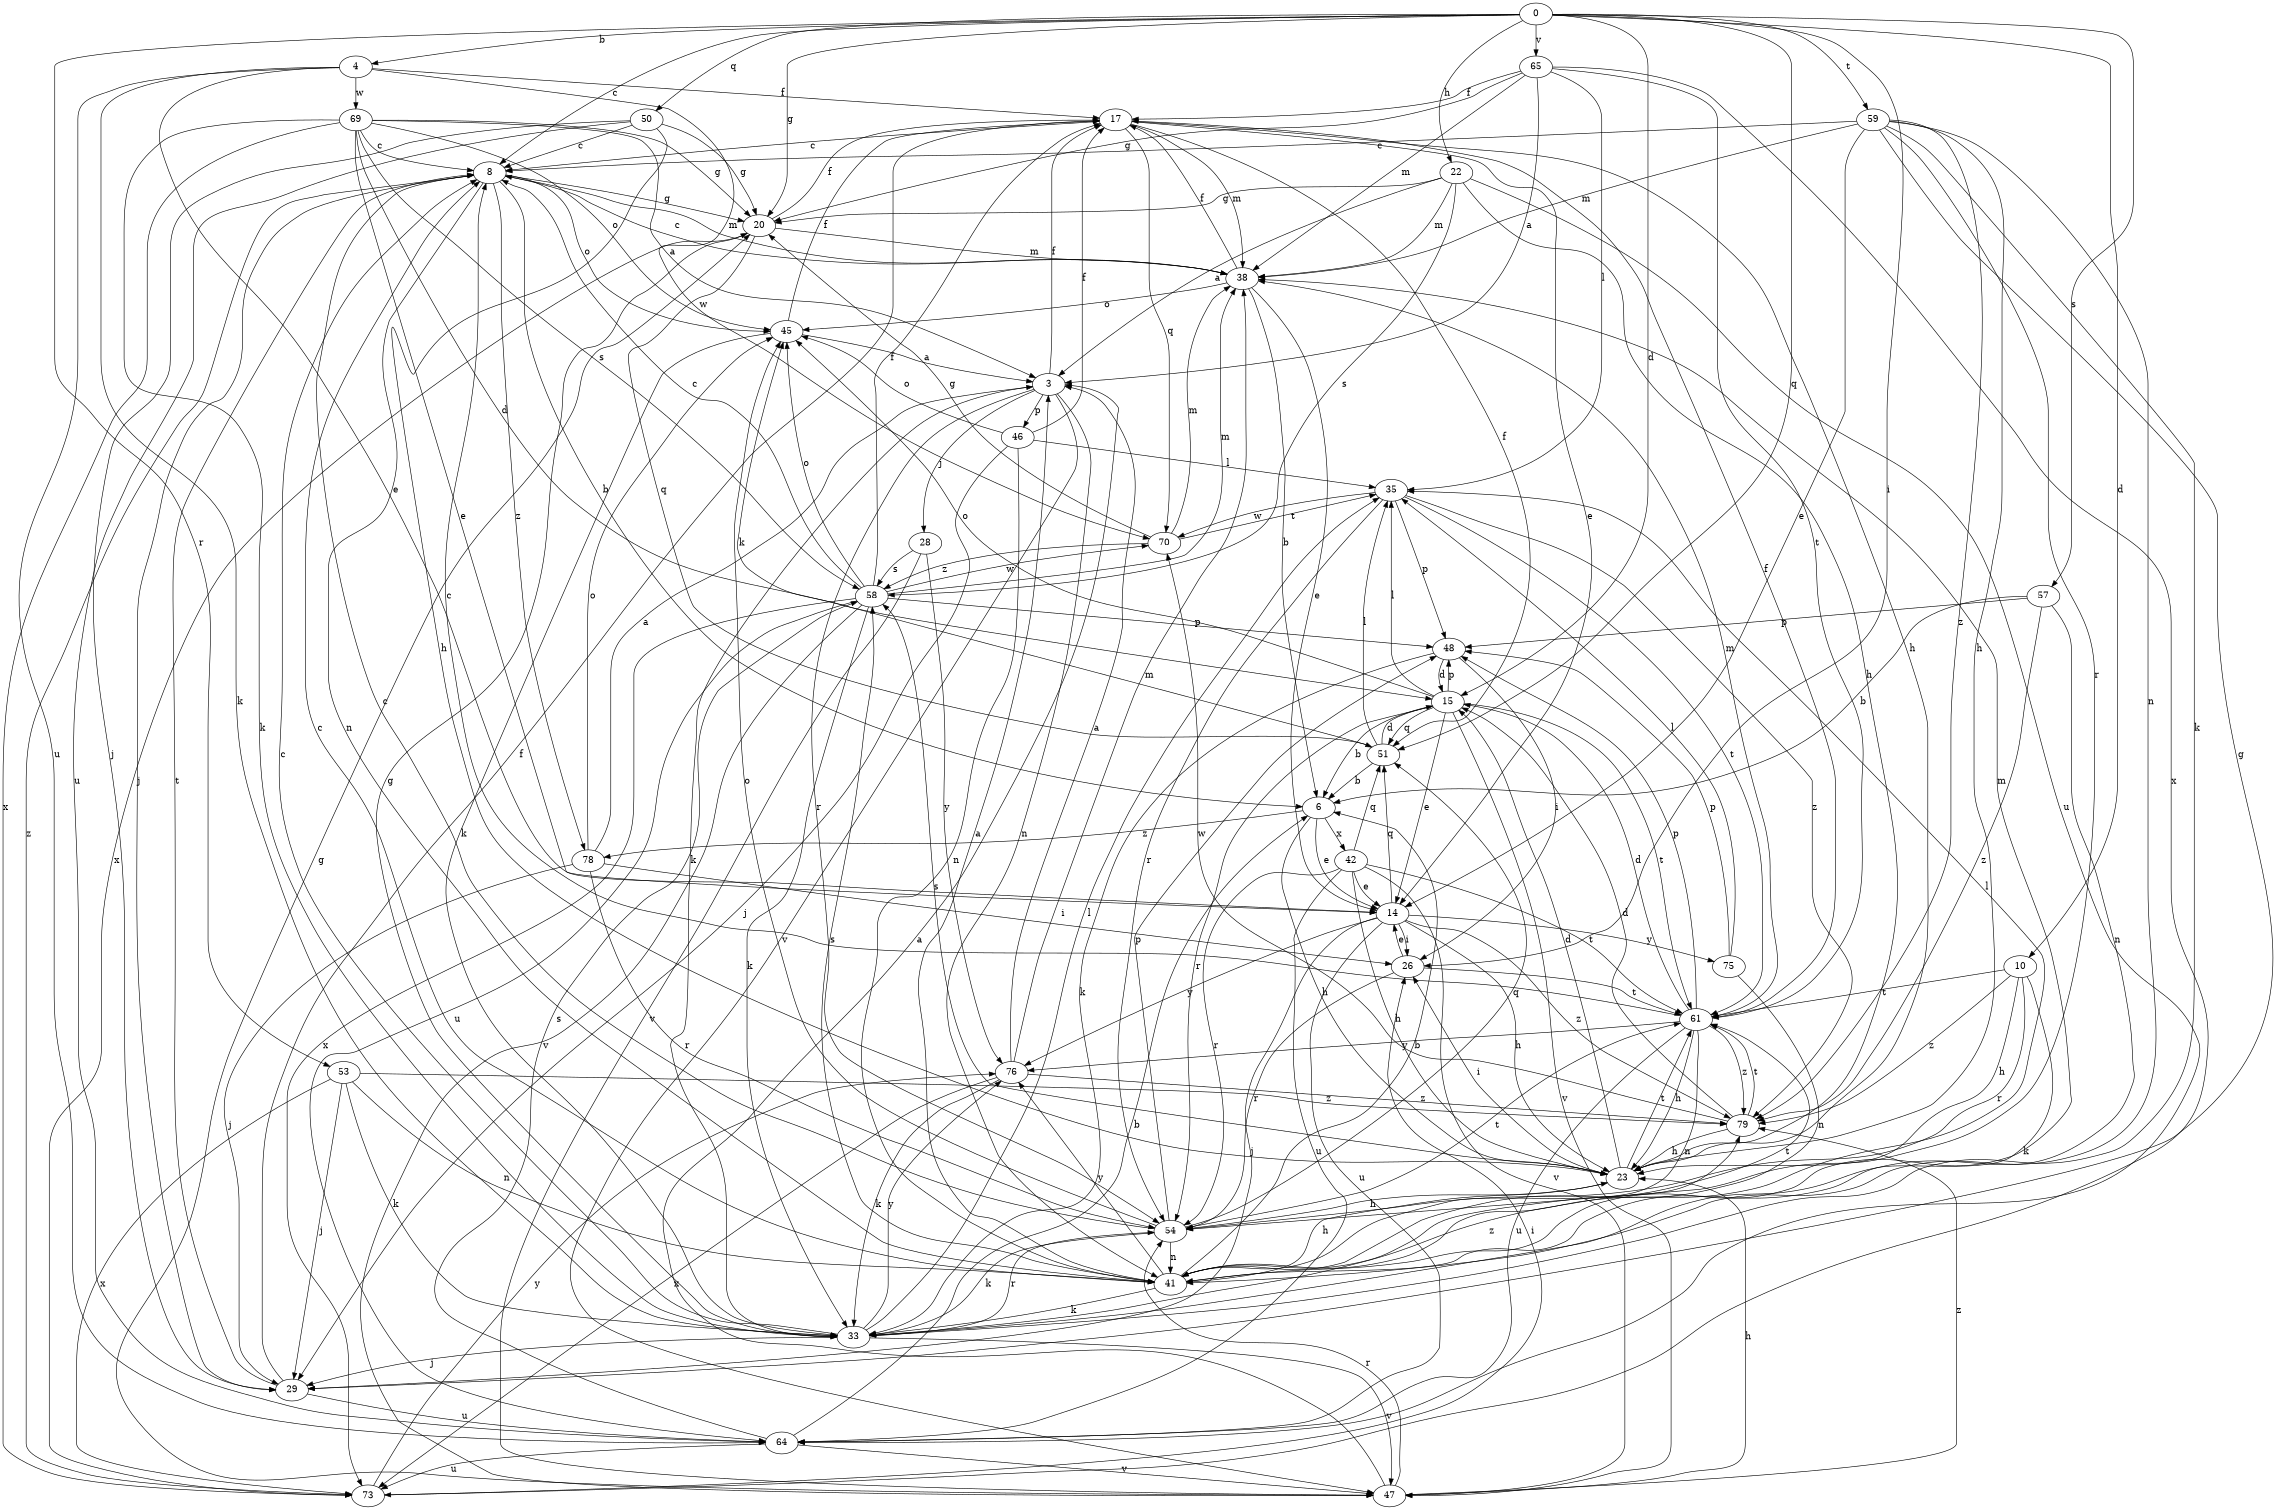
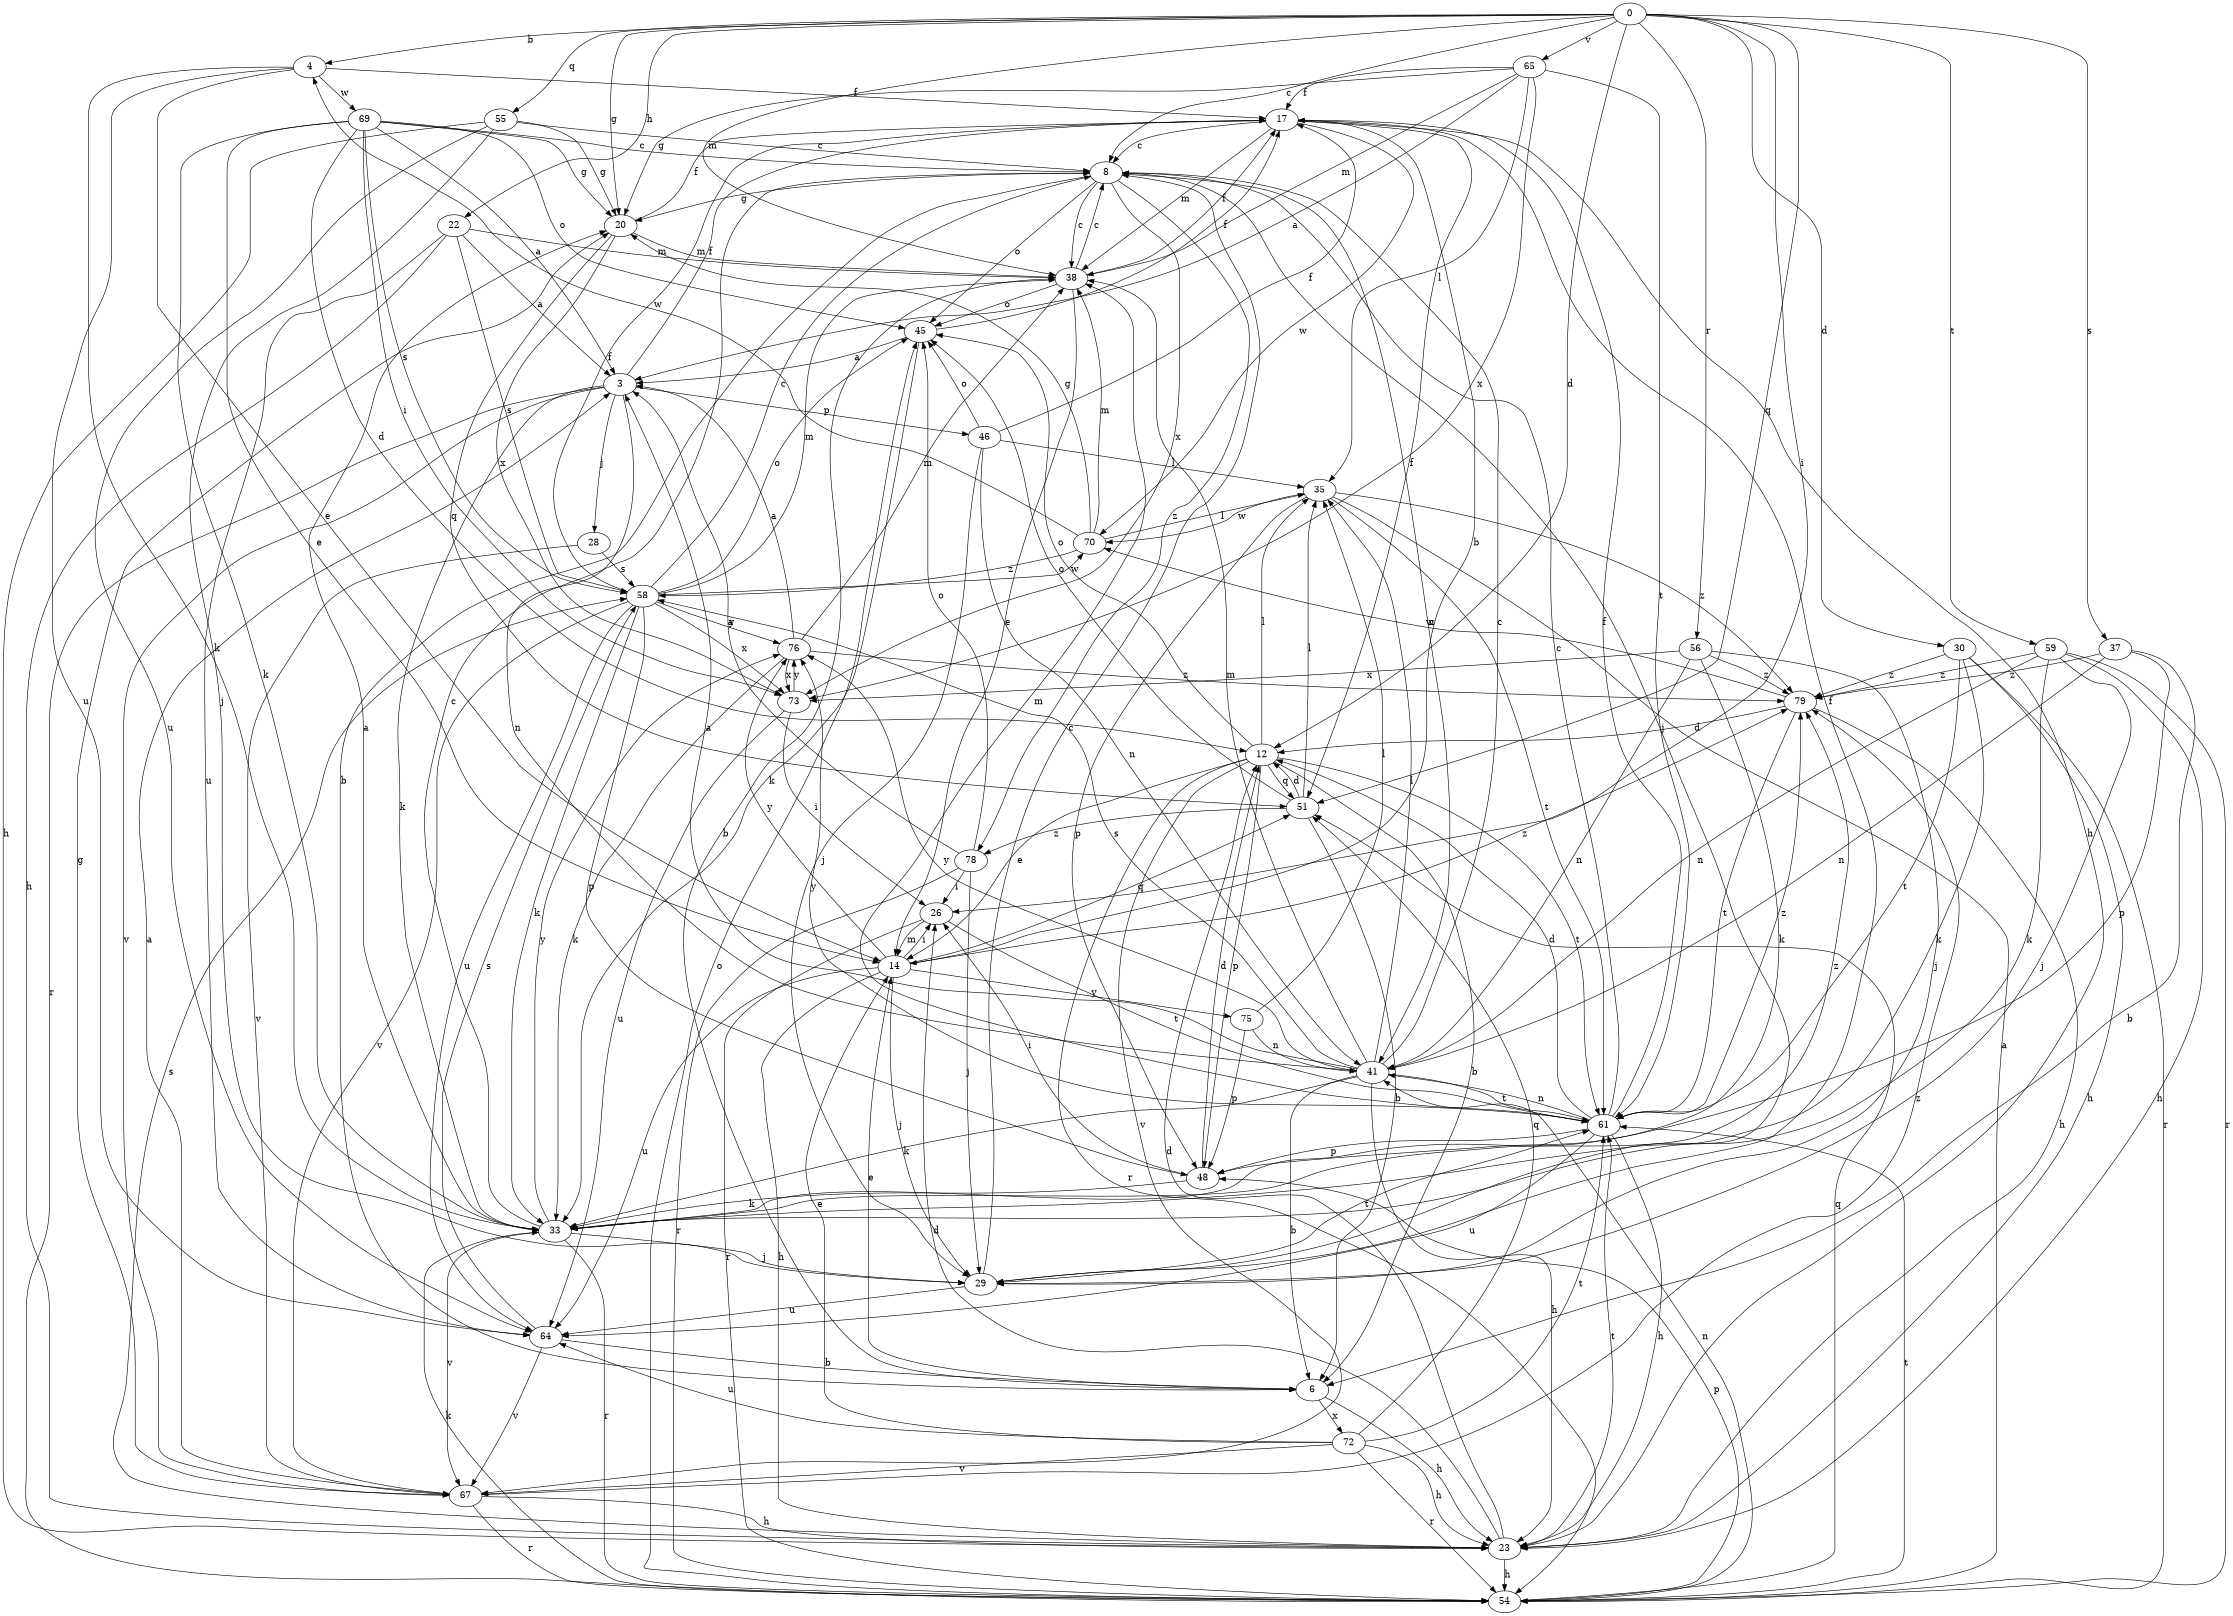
(647, 120) -> (501, 120)
(1218, 148) -> none
(1575, 198) -> (964, 77)
(1114, 211) -> none
(733, 226) -> (1081, 226)
(686, 297) -> (689, 321)
(1170, 332) -> (1303, 332)
(1293, 517) -> (1223, 517)
(1590, 517) -> (1477, 543)
(742, 543) -> (1061, 570)
(1763, 590) -> none
(2043, 596) -> (2115, 649)
(1448, 702) -> (1262, 755)
(2241, 755) -> (2043, 967)
(177, 781) -> (1071, 728)
(391, 781) -> (366, 728)
(6, 808) -> (405, 411)
(944, 810) -> (715, 622)
(29, 834) -> (1178, 437)
(940, 843) -> (1136, 817)
(1149, 861) -> (2004, 1046)
(1351, 861) -> (1349, 1443)
(465, 869) -> none
(1081, 923) -> none
(1401, 940) -> (911, 940)
(2020, 967) -> (1960, 649)
(344, 1072) -> (1696, 649)
(1479, 1072) -> (936, 1231)
none -> (1300, 1242)
(574, 1452) -> (621, 995)
(1389, 1496) -> (466, 1496)
